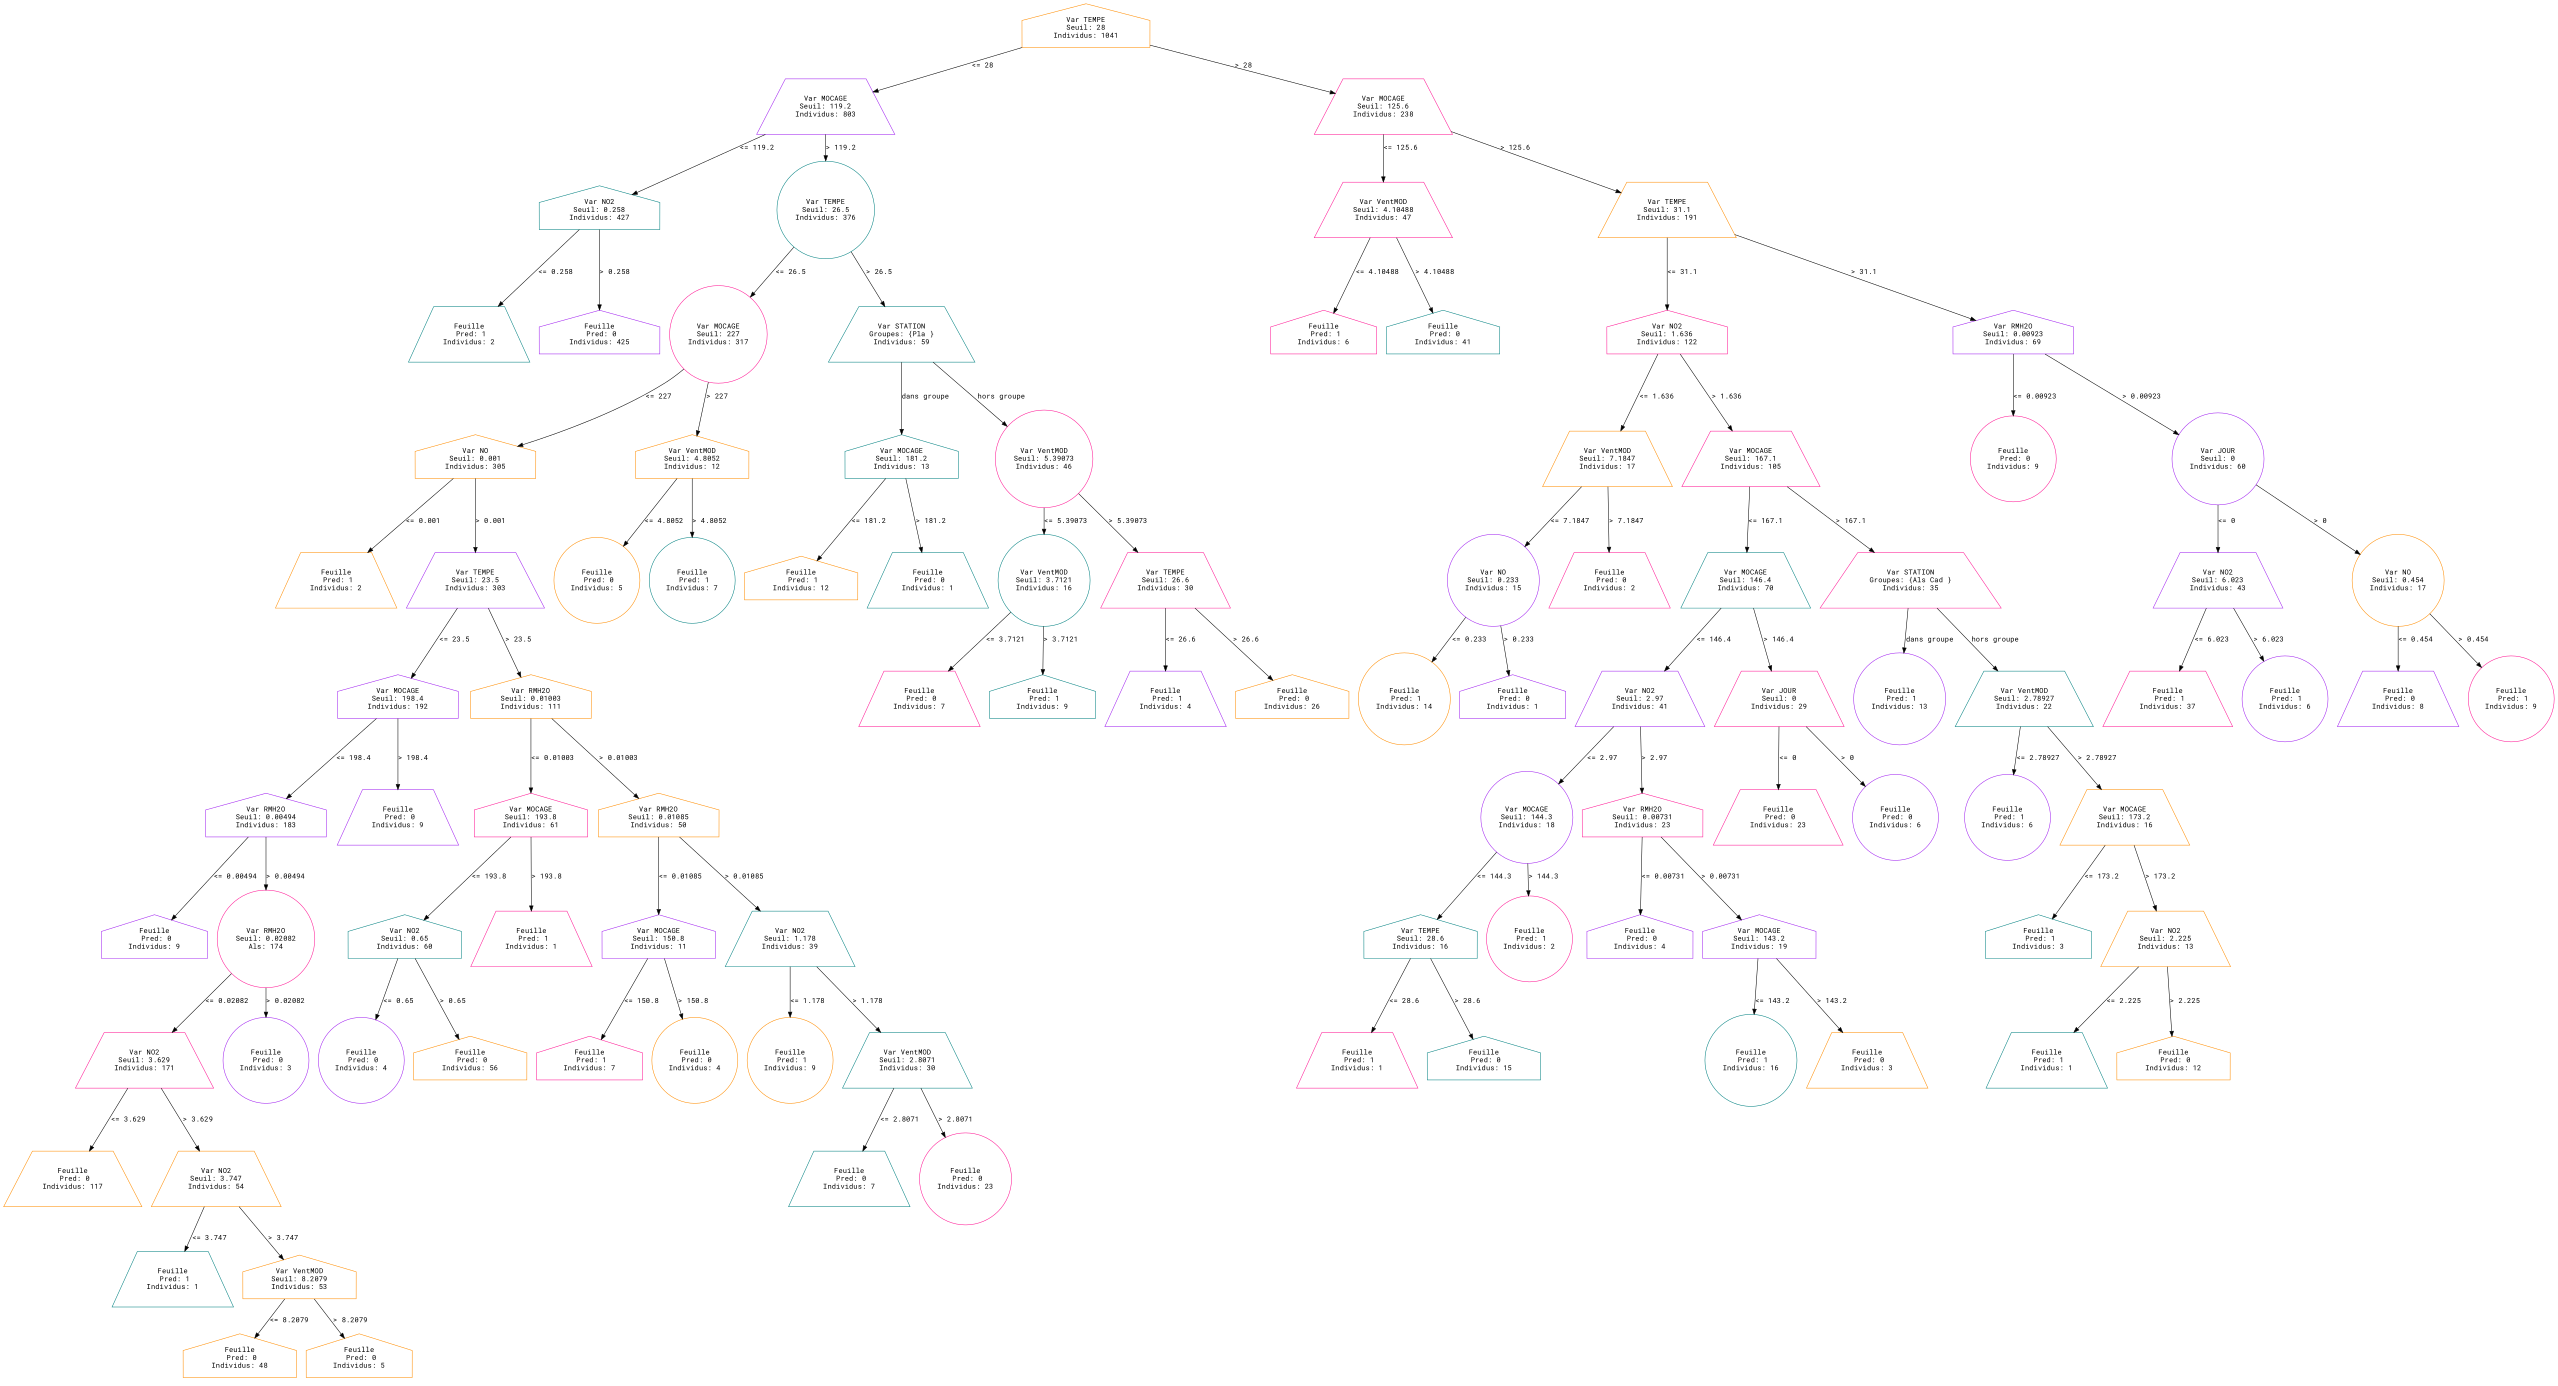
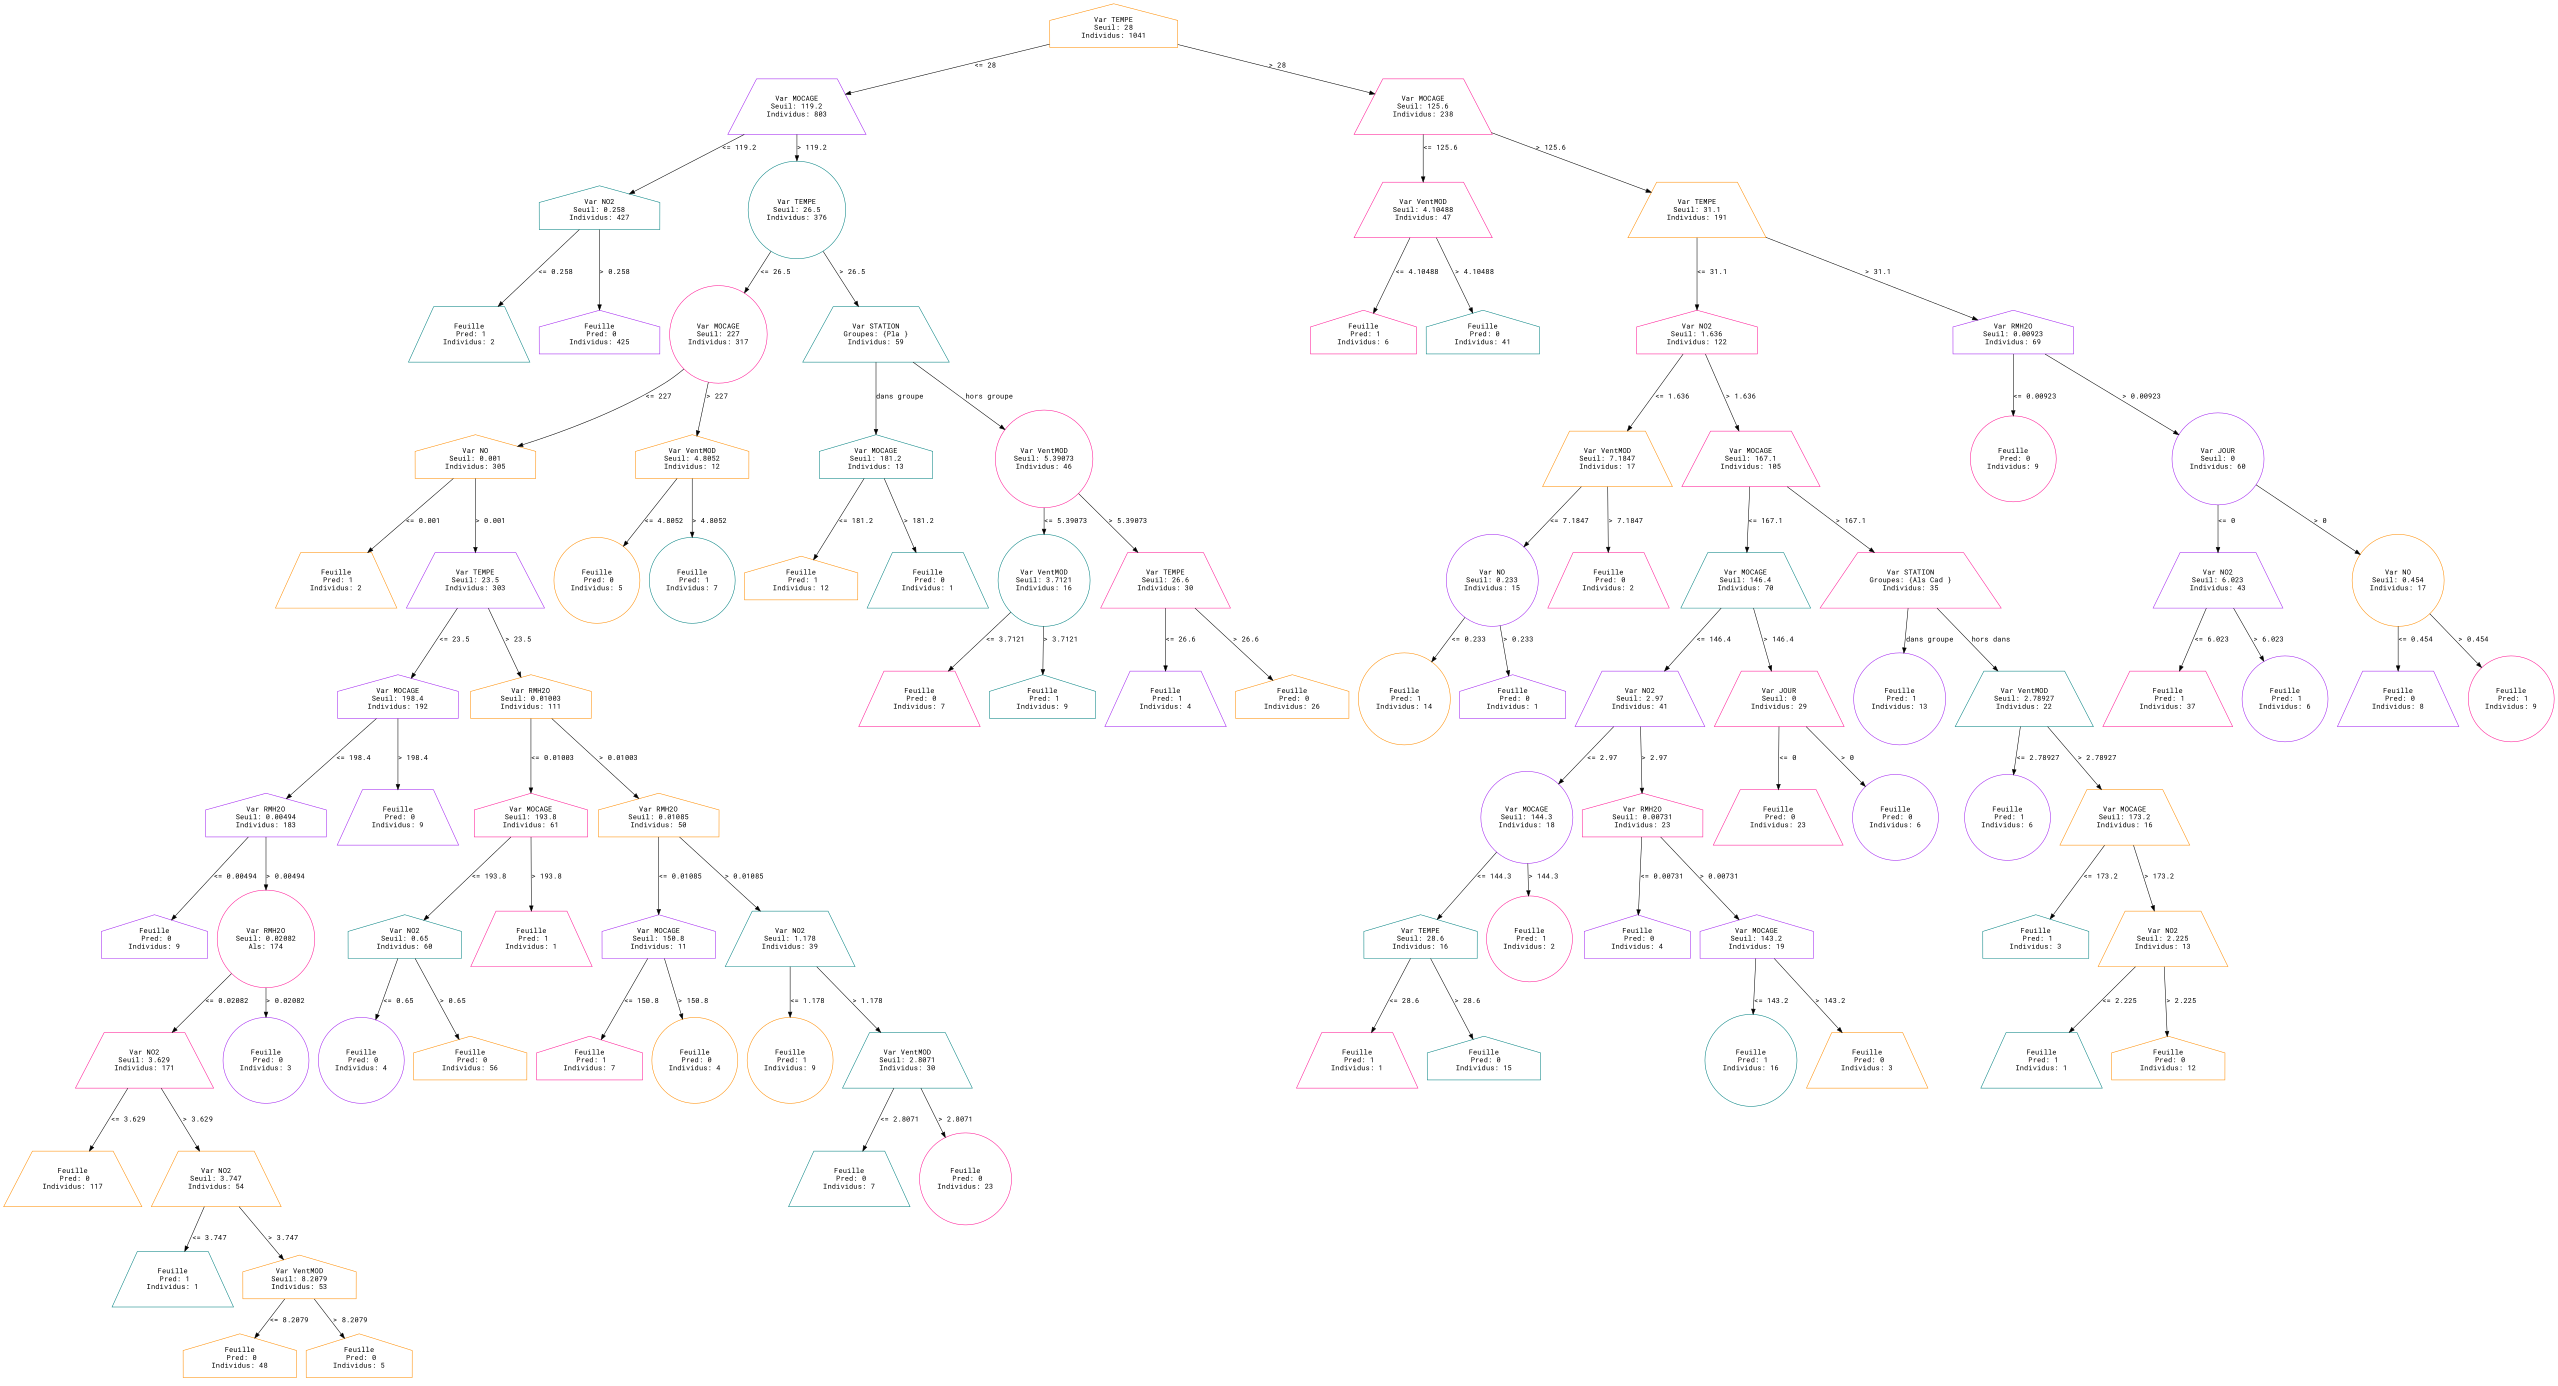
(1995, 640) -> (1991, 640)
